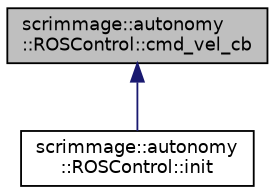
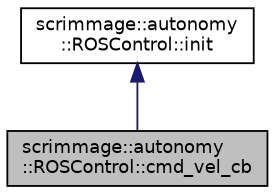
(137, 107) -> (137, 107)
